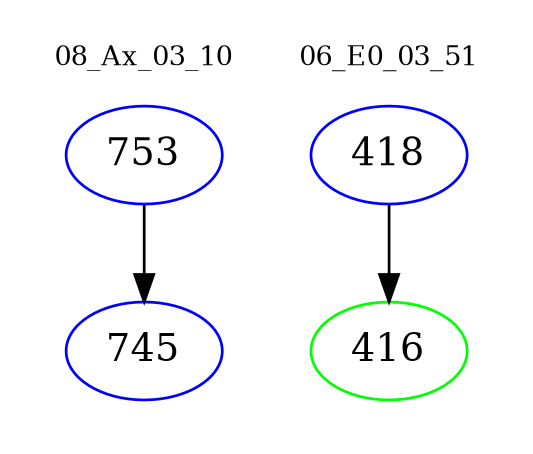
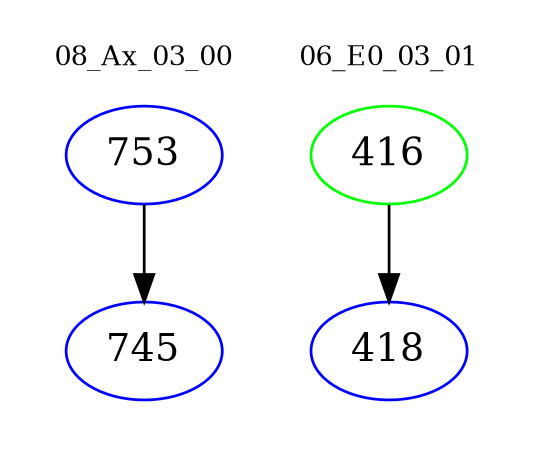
(144, 58) -> (144, 58)
(389, 58) -> (389, 58)
(389, 240) -> (389, 240)
